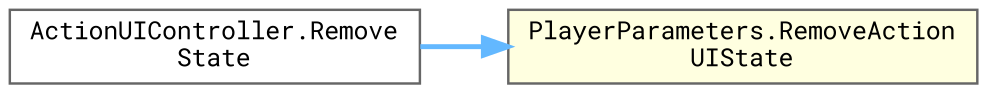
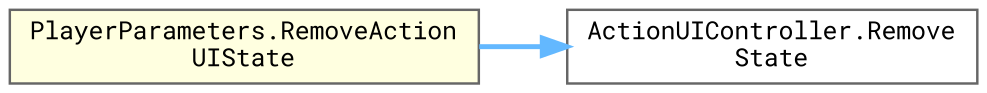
(452, 47) -> (510, 47)
